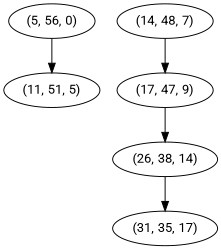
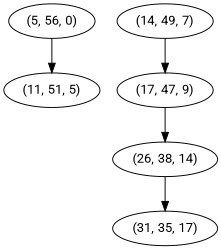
(165, 21) -> (165, 21)
